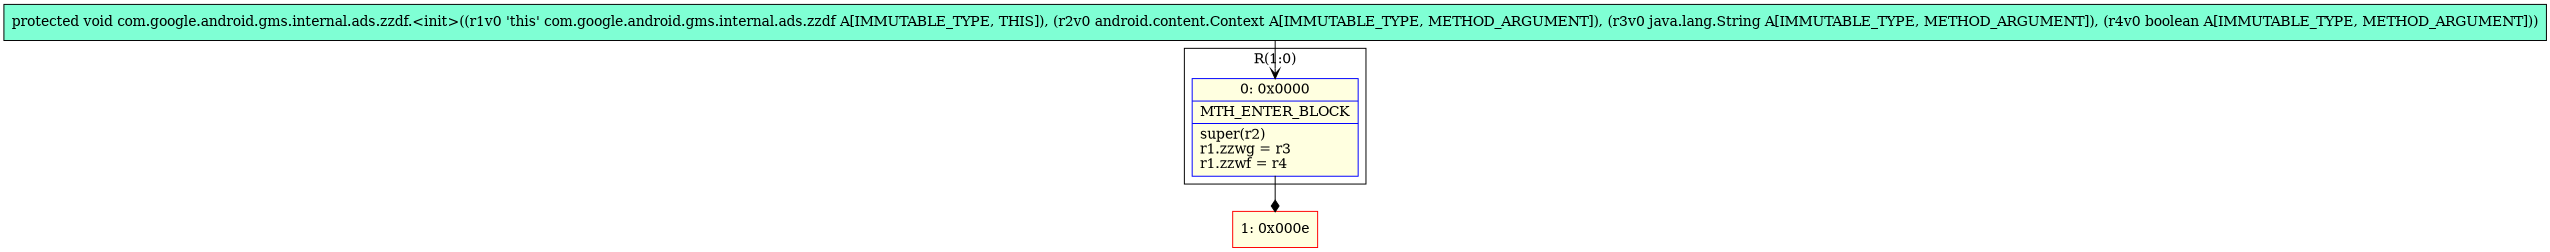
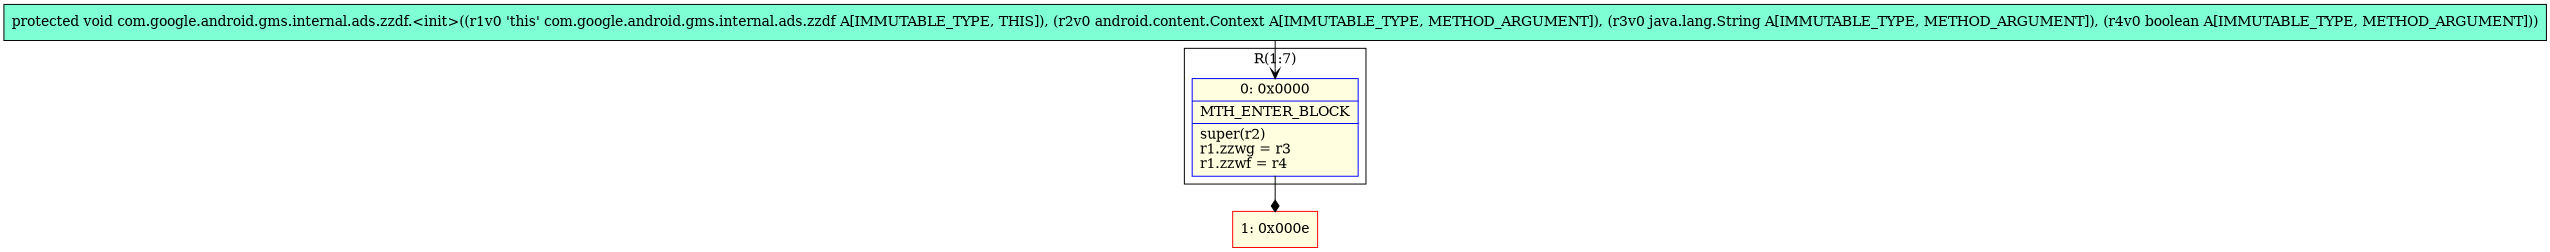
(1275, 60) -> (1275, 60)
